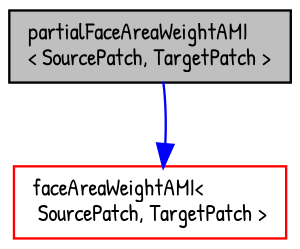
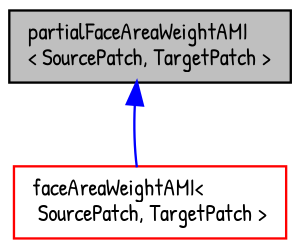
(166, 113) -> (135, 136)
